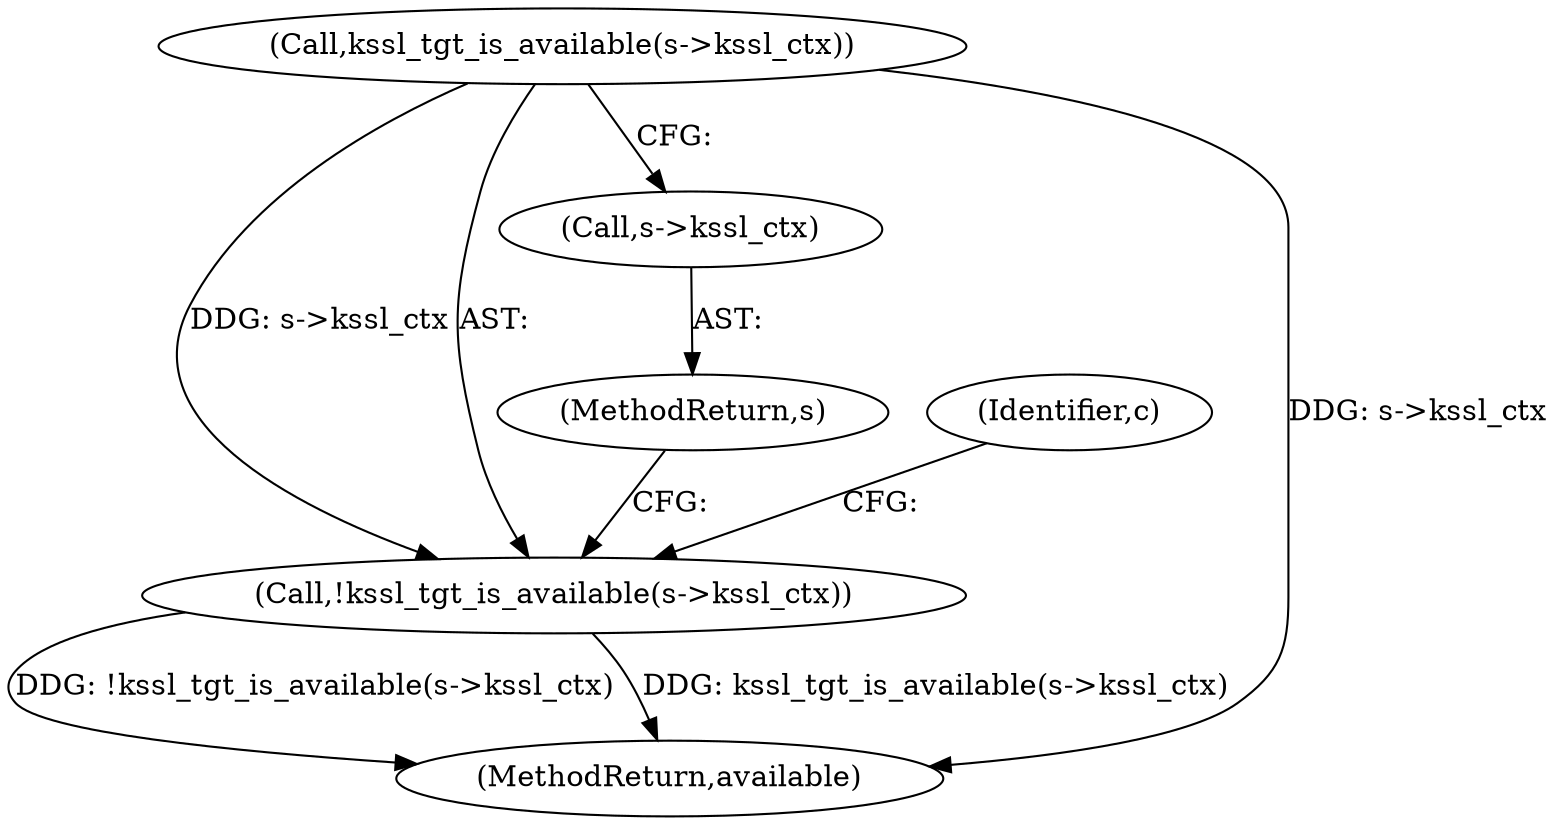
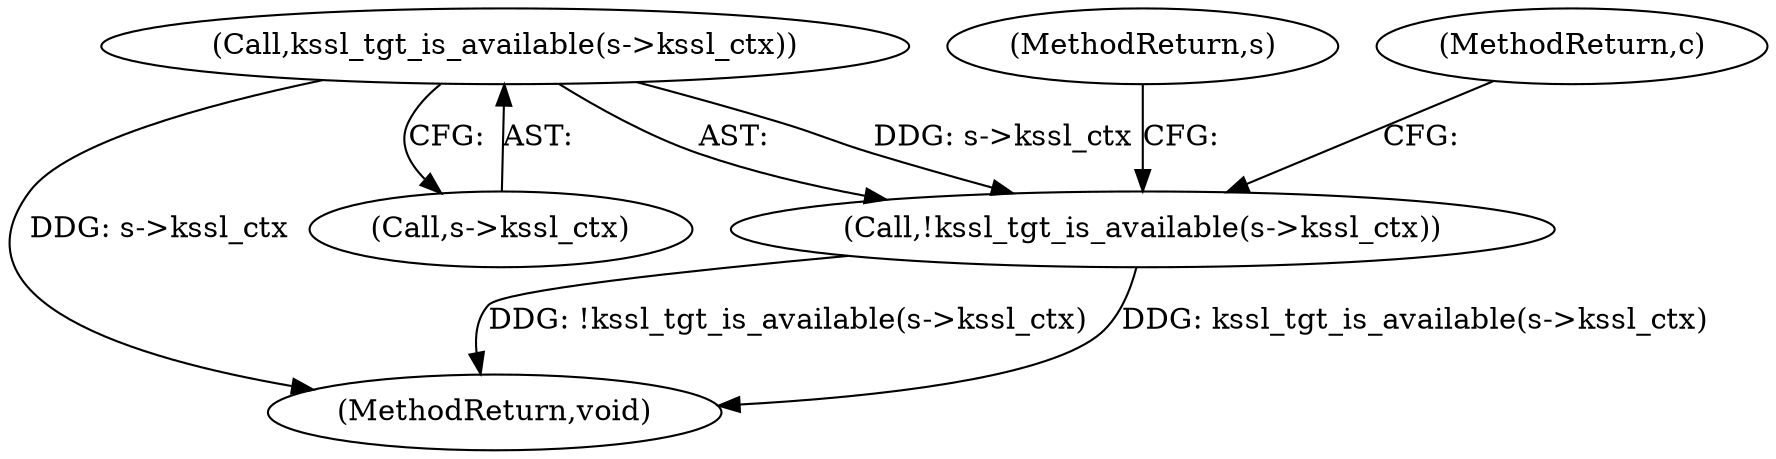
(692, 310) -> (503, 148)
(1070, 412) -> (1572, 46)
(670, 779) -> (495, 412)
